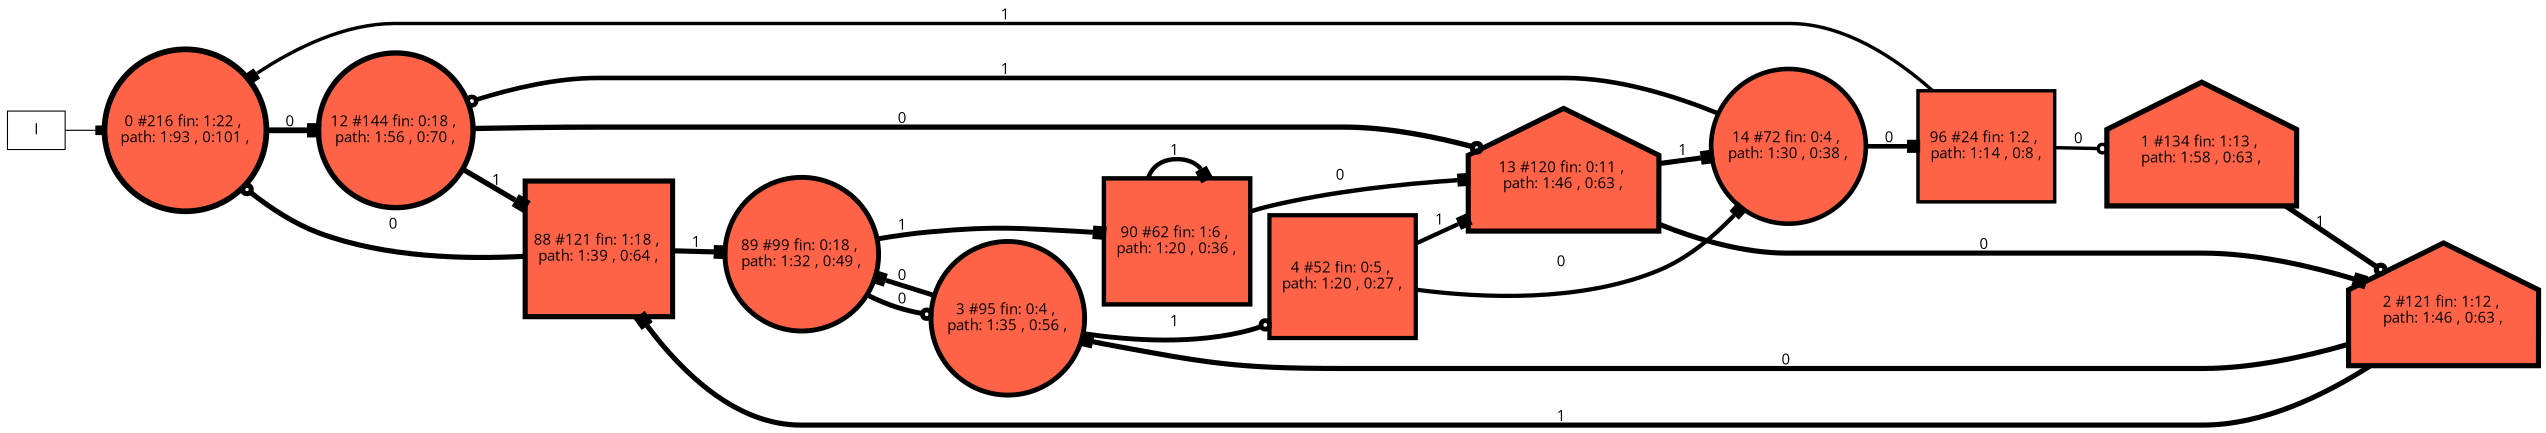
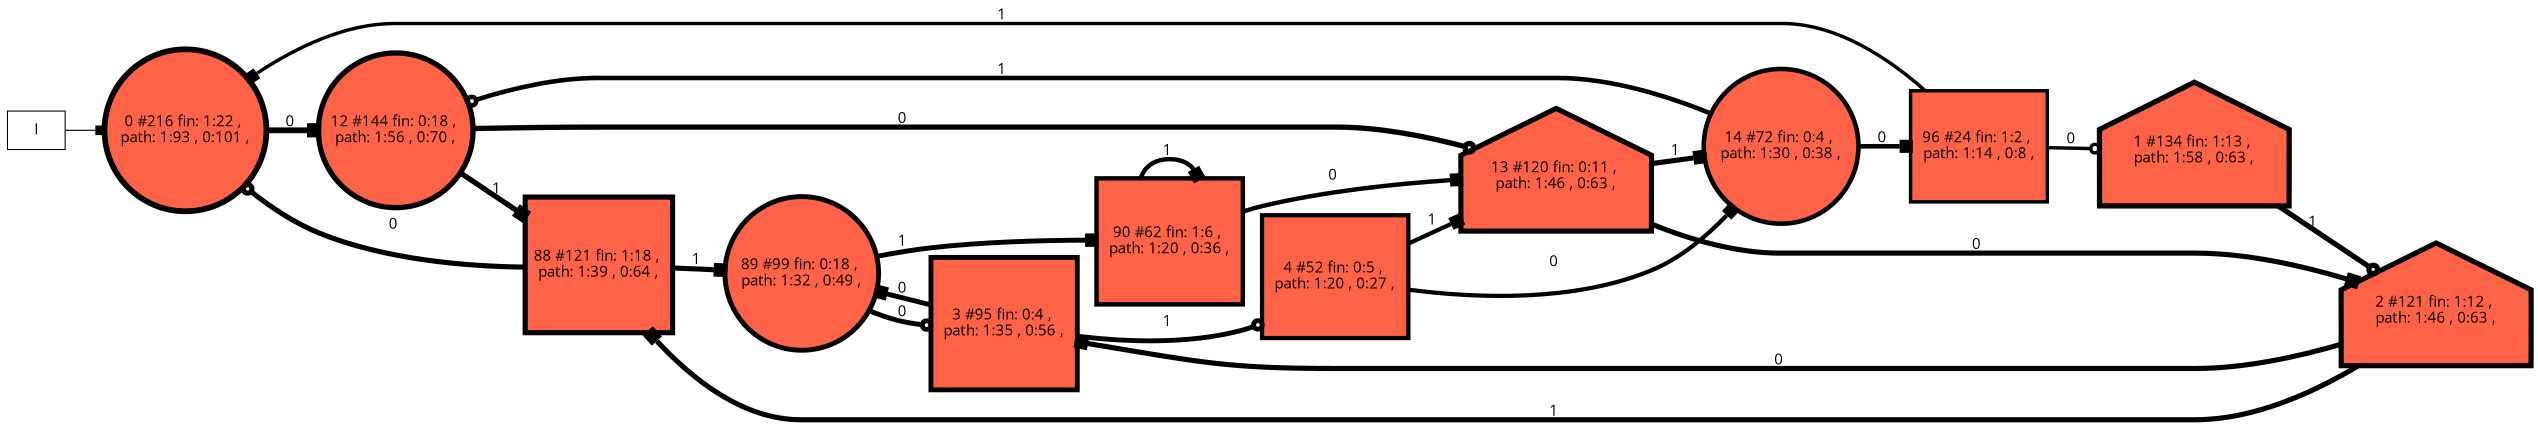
(1008, 318) -> (1004, 324)
